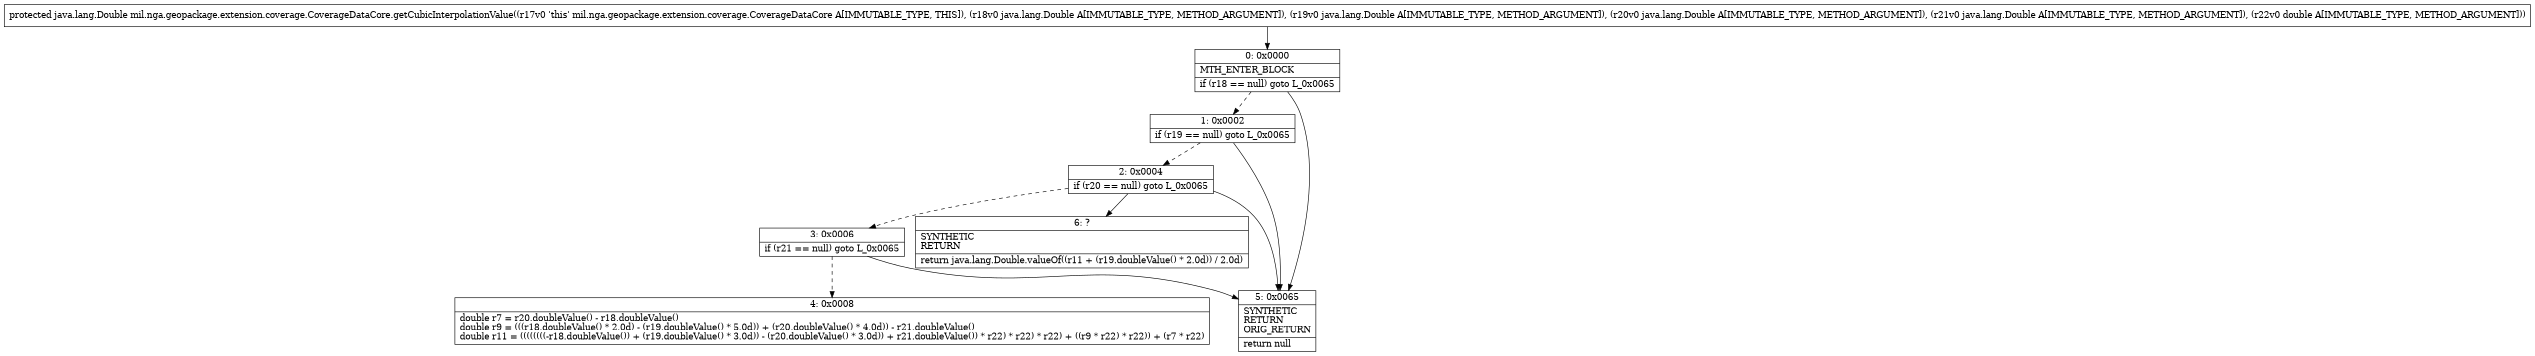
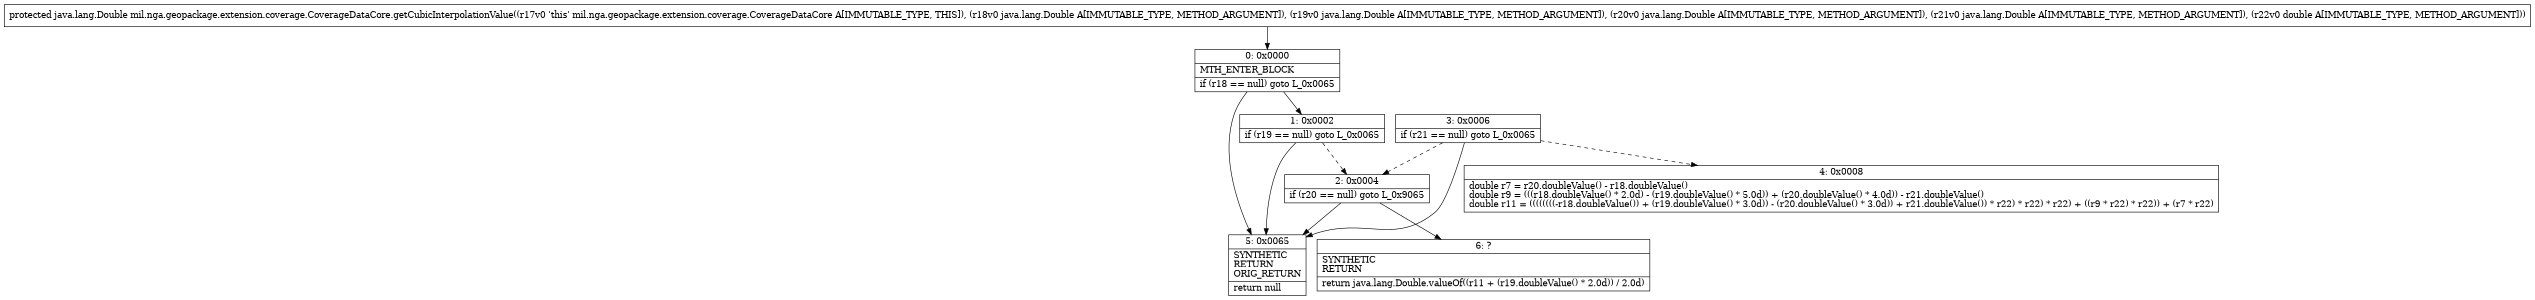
(1244, 101) -> (1291, 101)
(1141, 186) -> (1357, 196)
(971, 203) -> (1415, 157)
